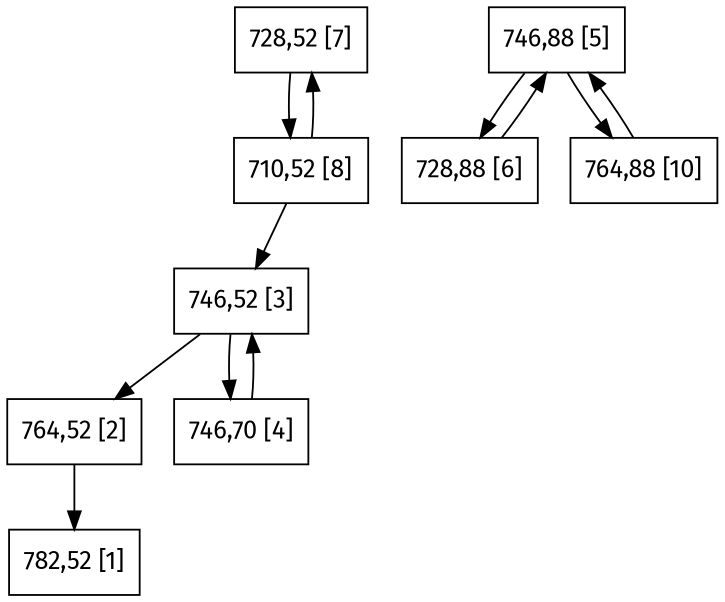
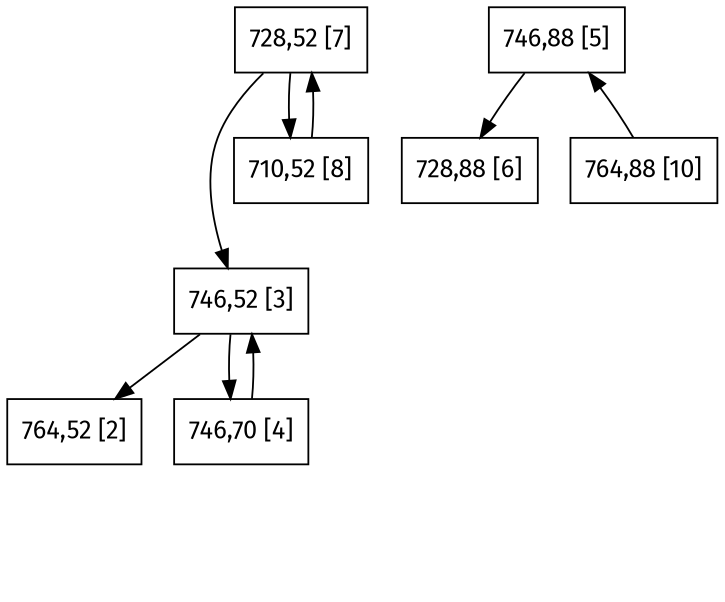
(584, 99) -> none
(520, 114) -> none
(275, 228) -> (213, 155)
(74, 562) -> none
